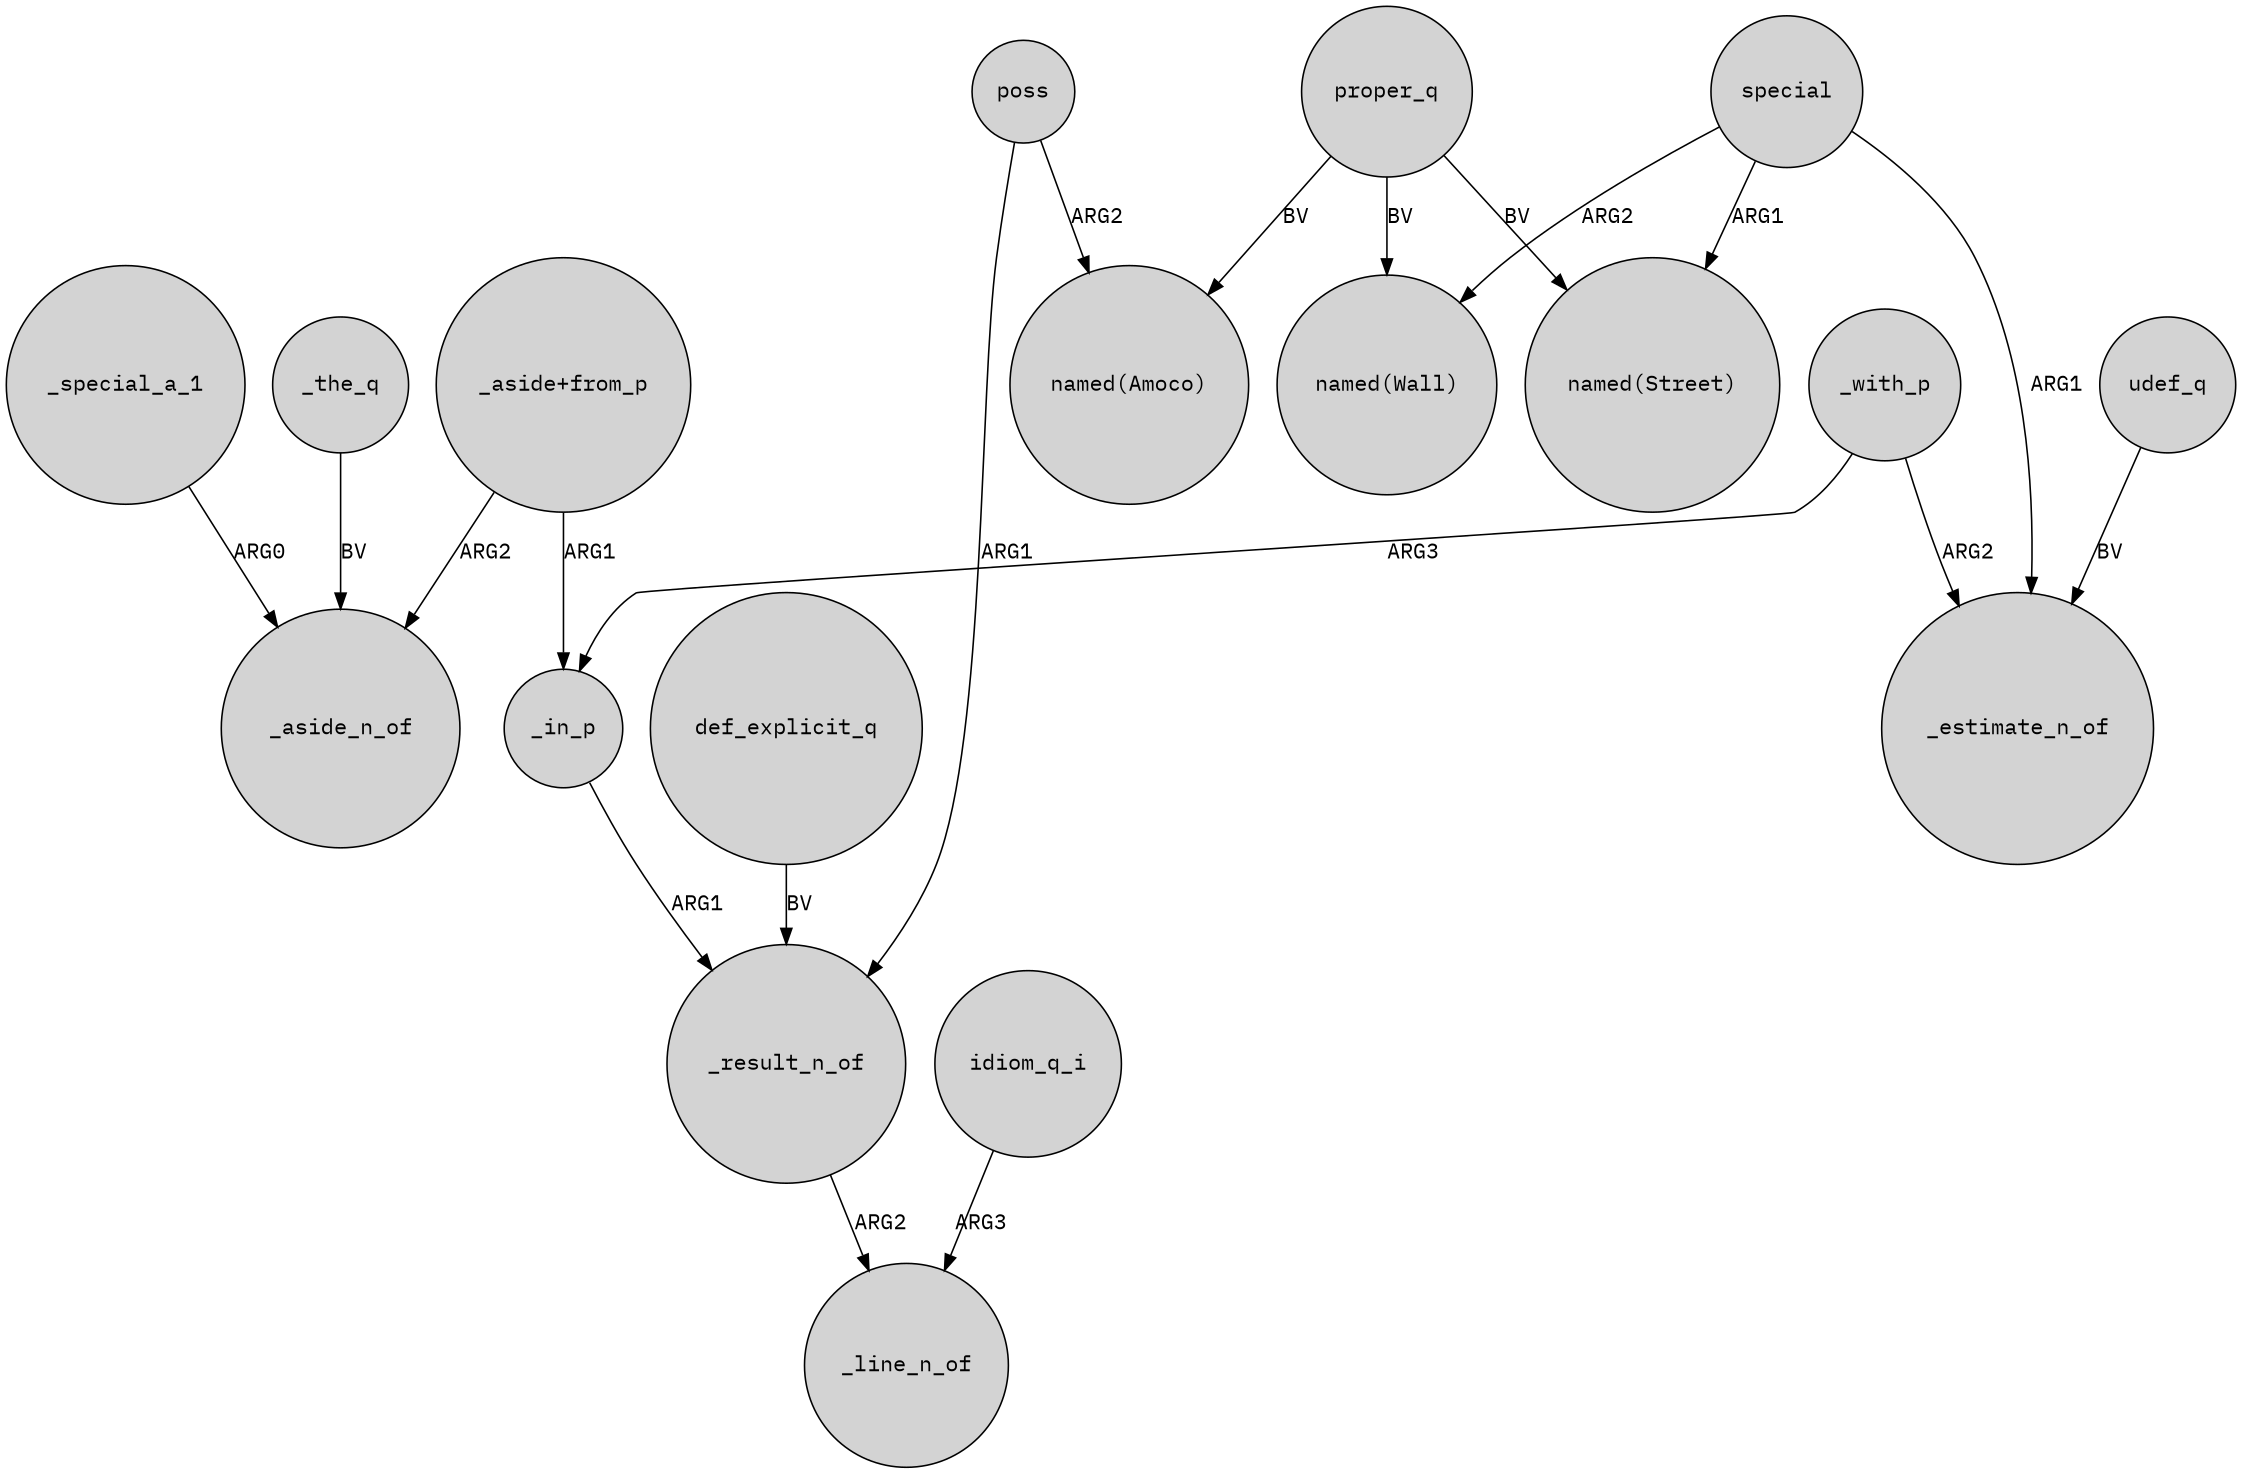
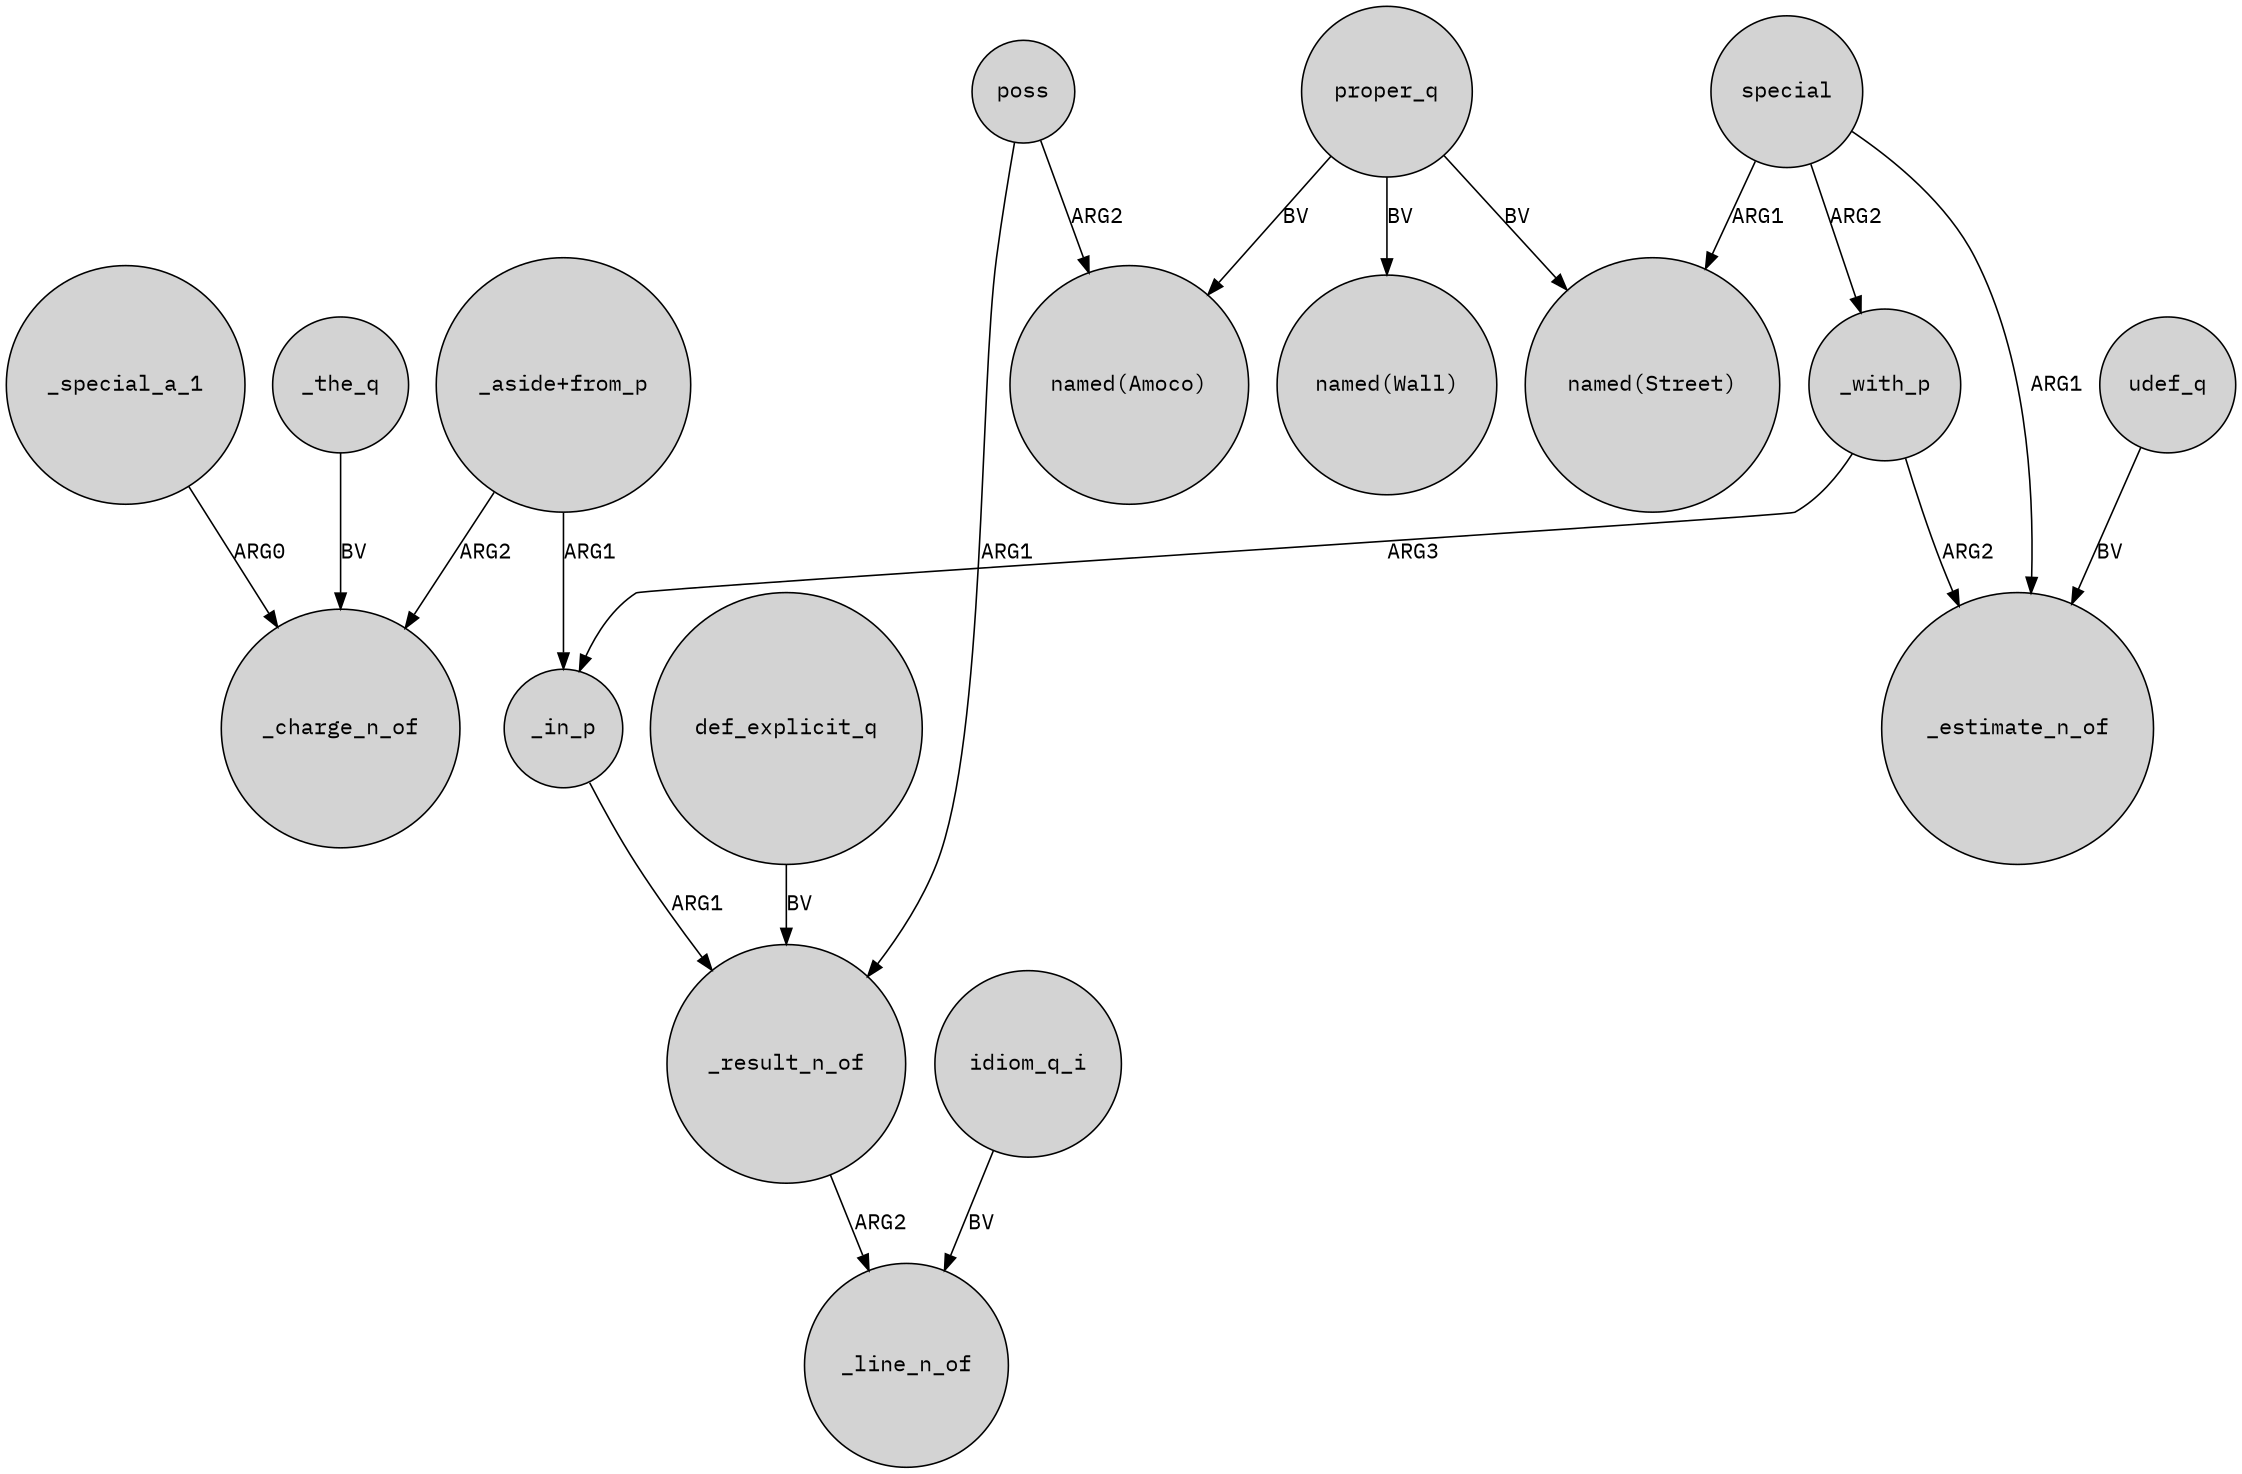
(1591, 201) -> (1833, 231)
(341, 729) -> (341, 729)
(982, 1223) -> (982, 1223)
